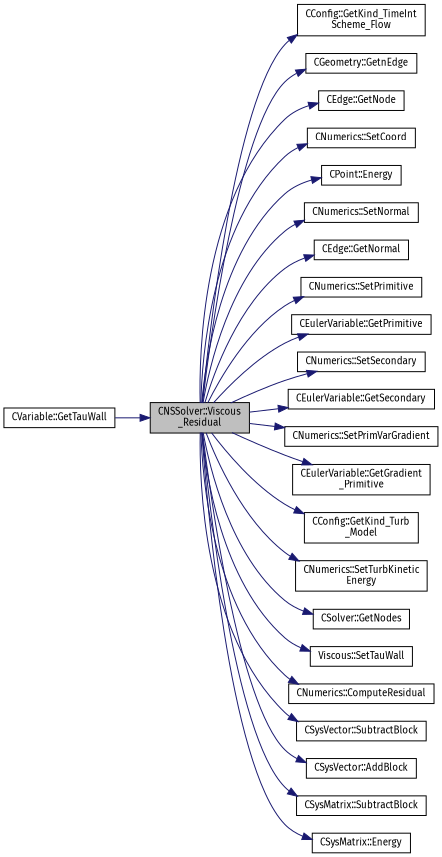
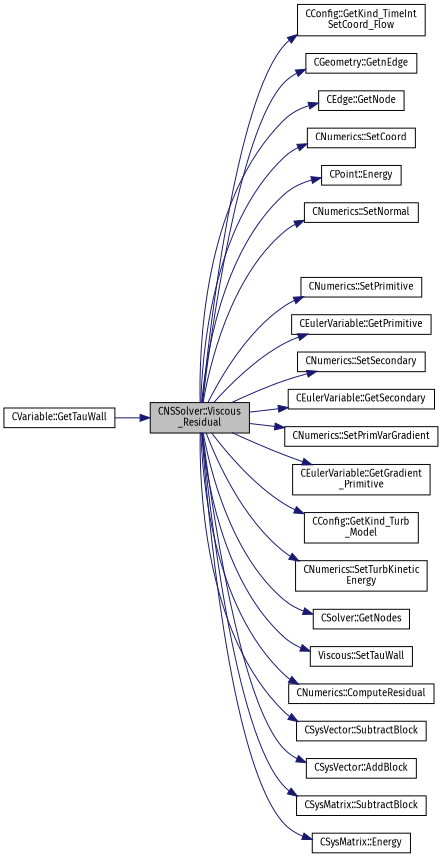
(361, 20) -> (361, 20)
(361, 250) -> none
